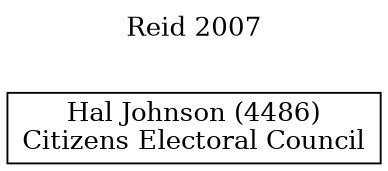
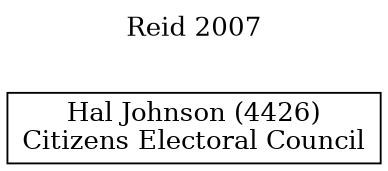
(194, 128) -> (194, 128)
